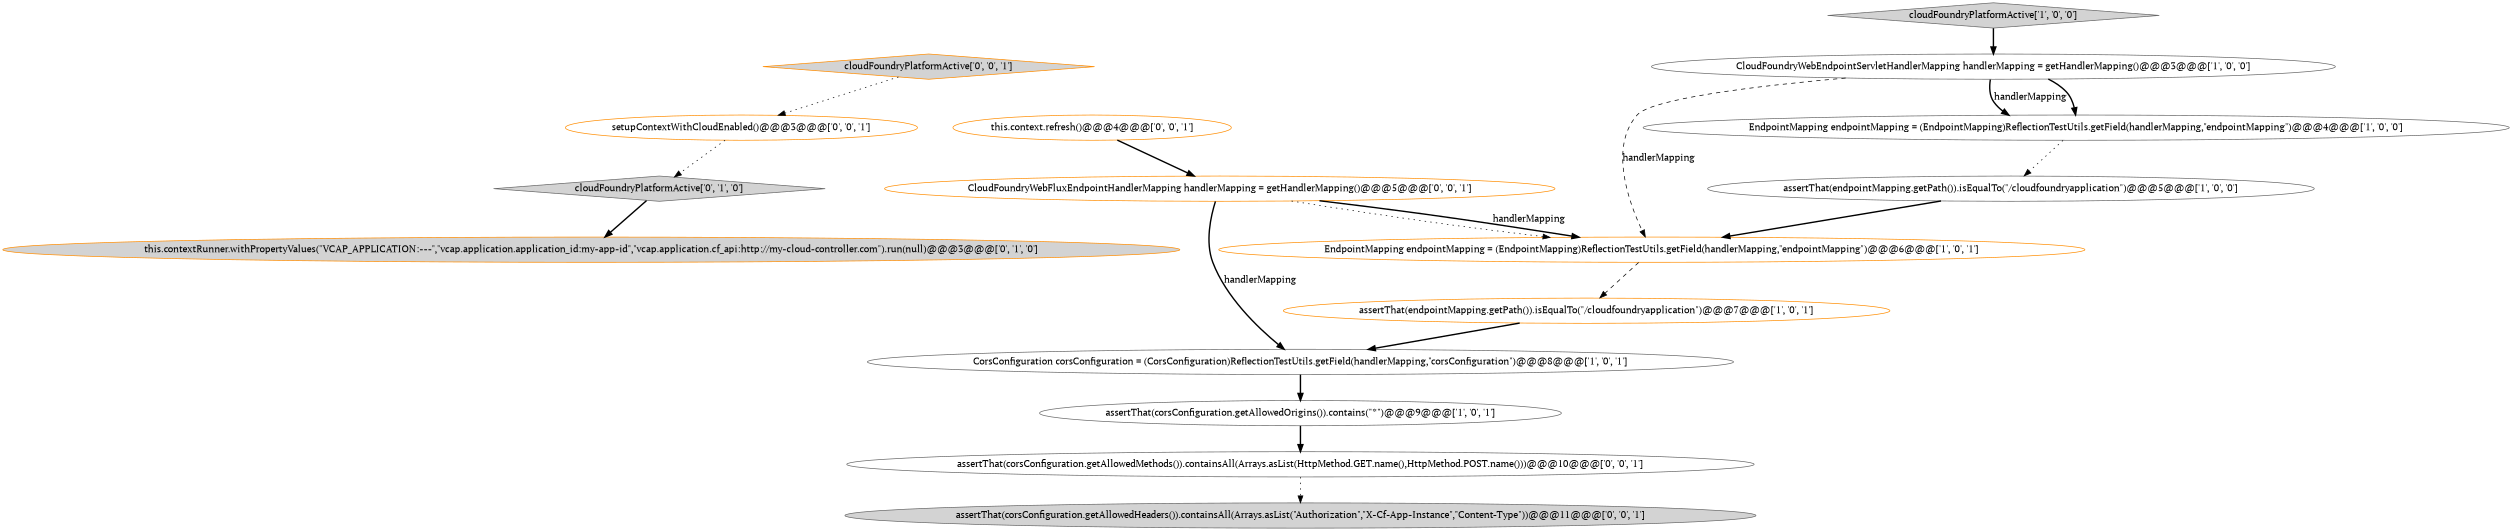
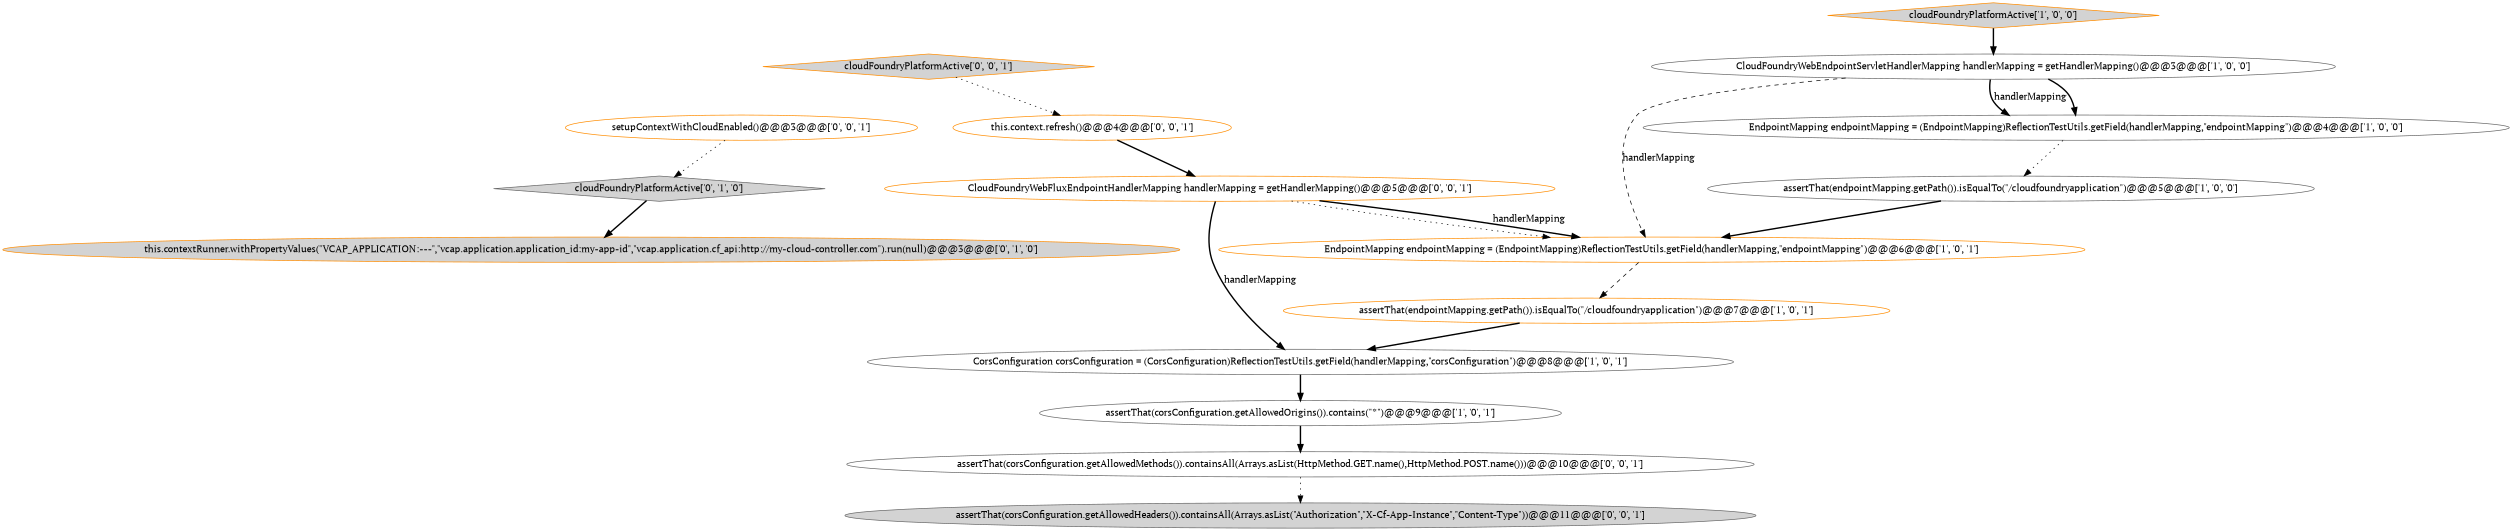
(1993, 15) -> (1993, 15)
(842, 95) -> (1005, 95)
